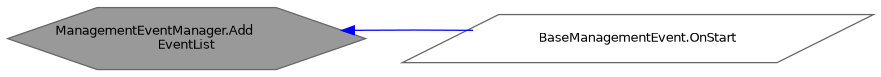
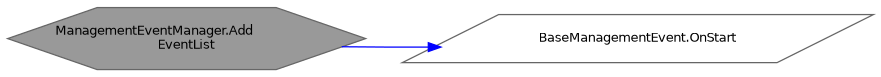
(414, 30) -> (385, 47)
